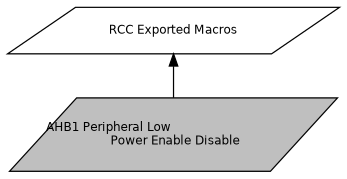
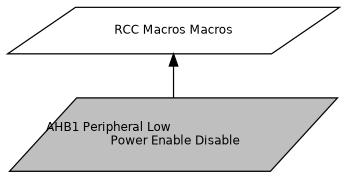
(174, 31) -> (174, 31)
